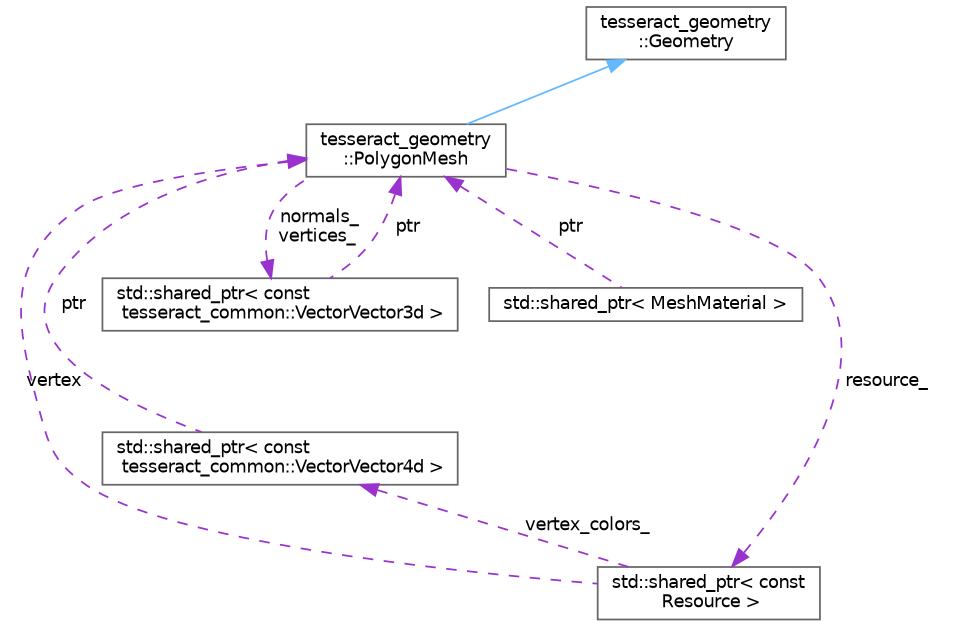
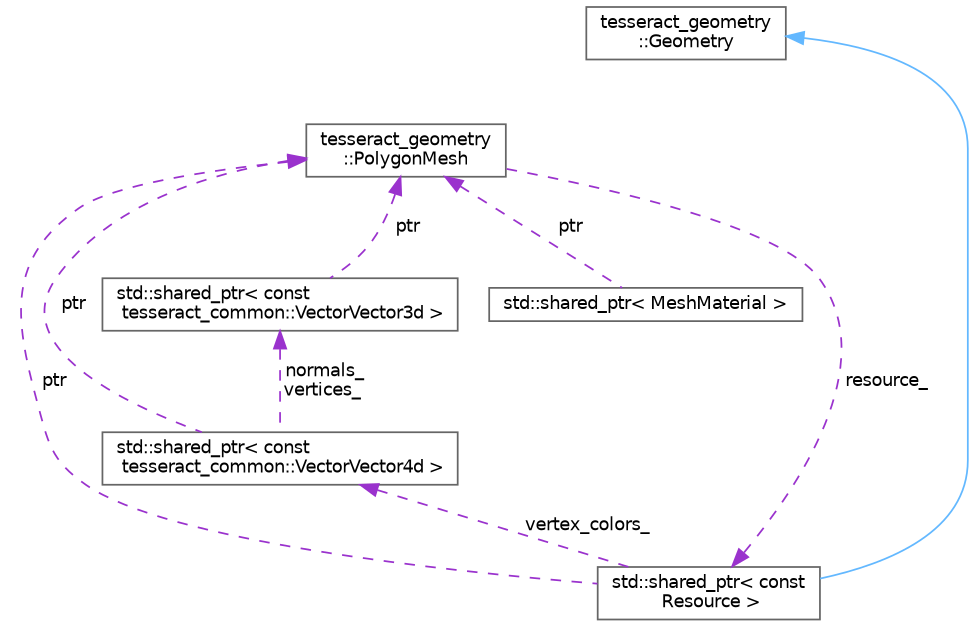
(538, 95) -> (968, 299)
(273, 211) -> (280, 391)
(52, 382) -> (52, 382)
